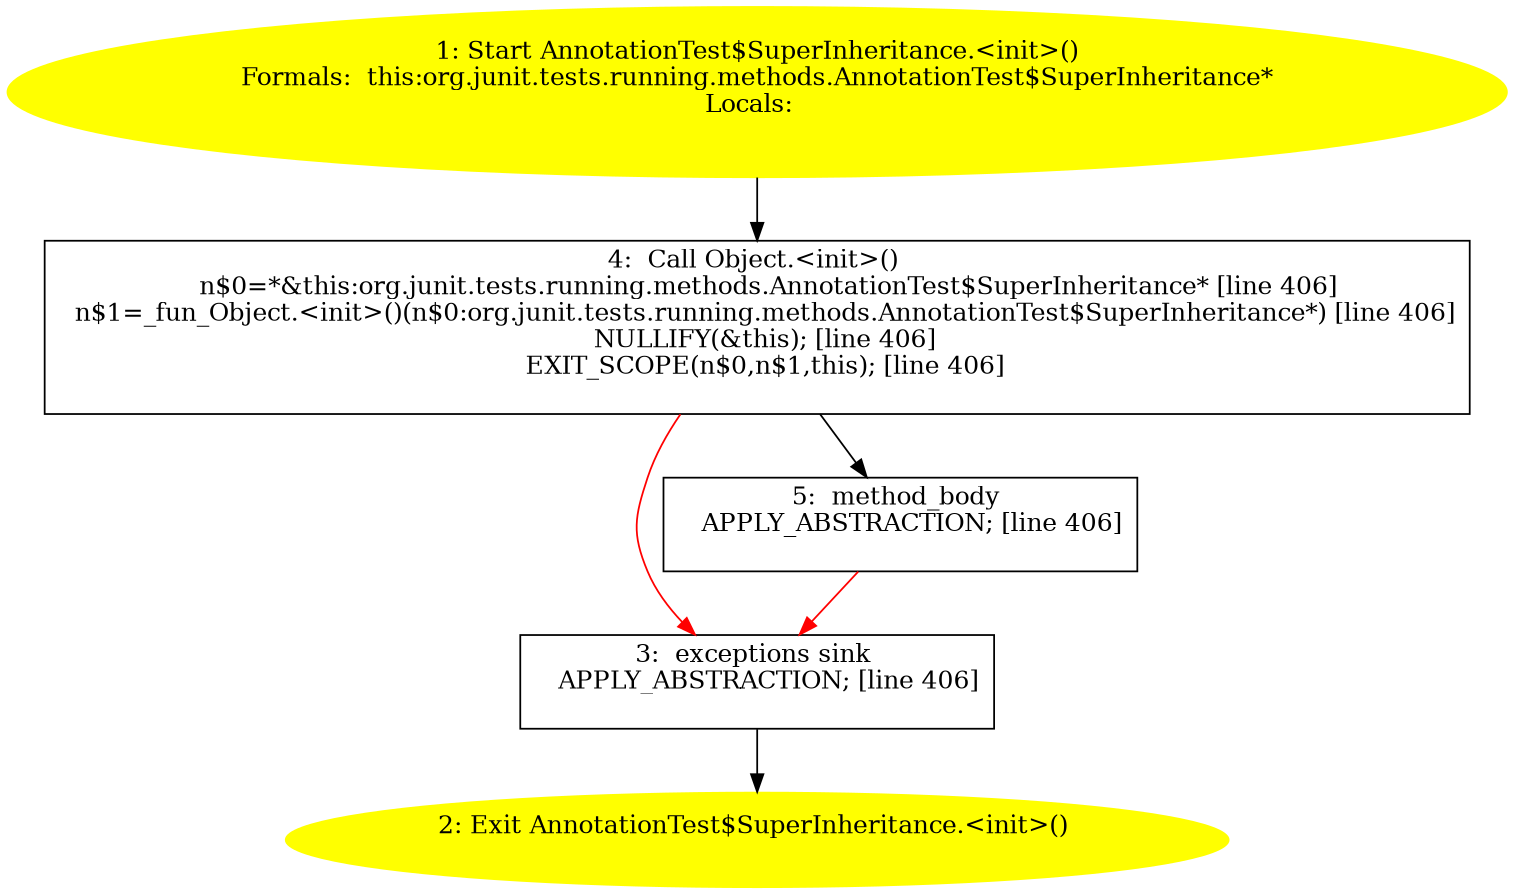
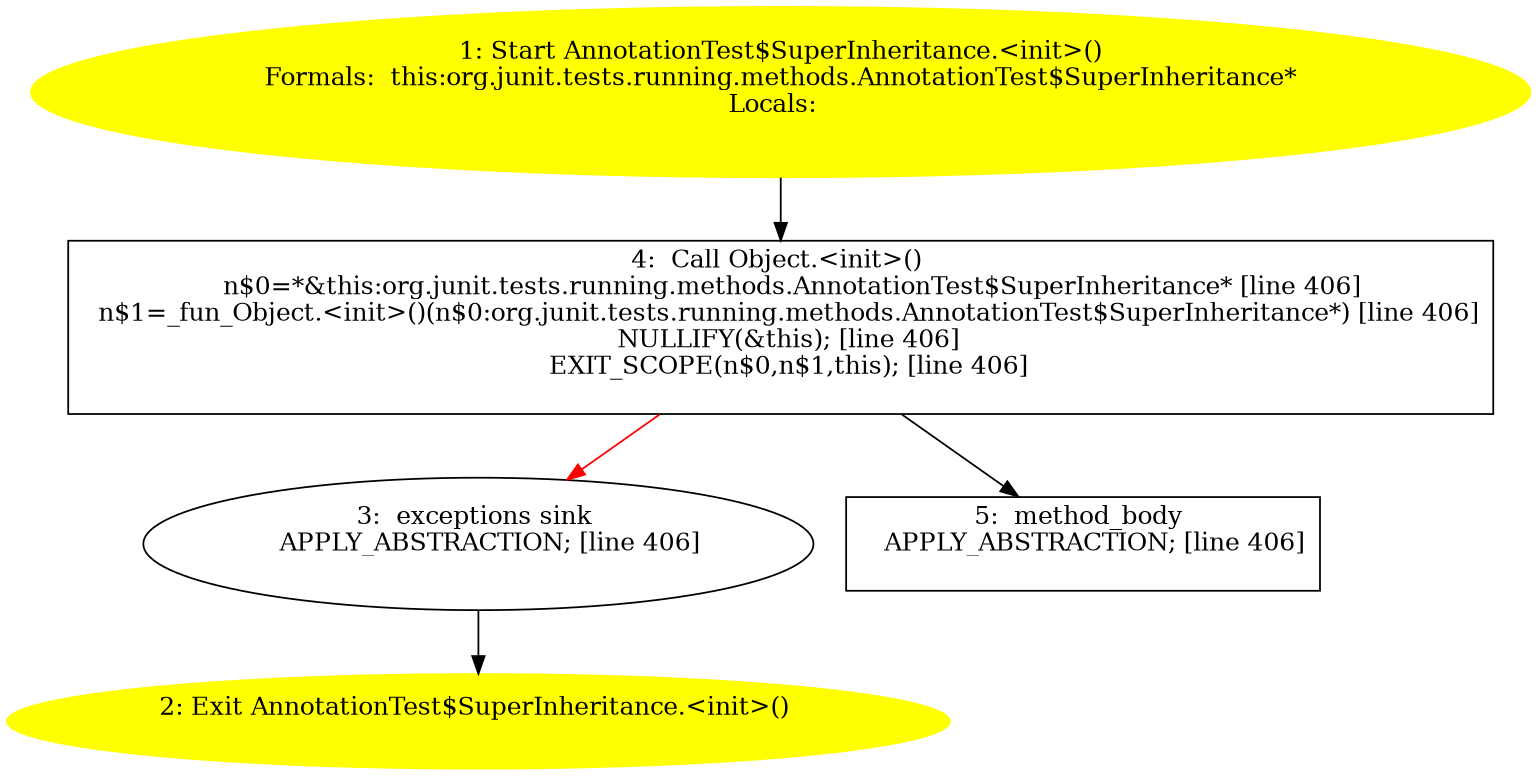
(835, 597) -> none
(757, 682) -> (478, 544)
